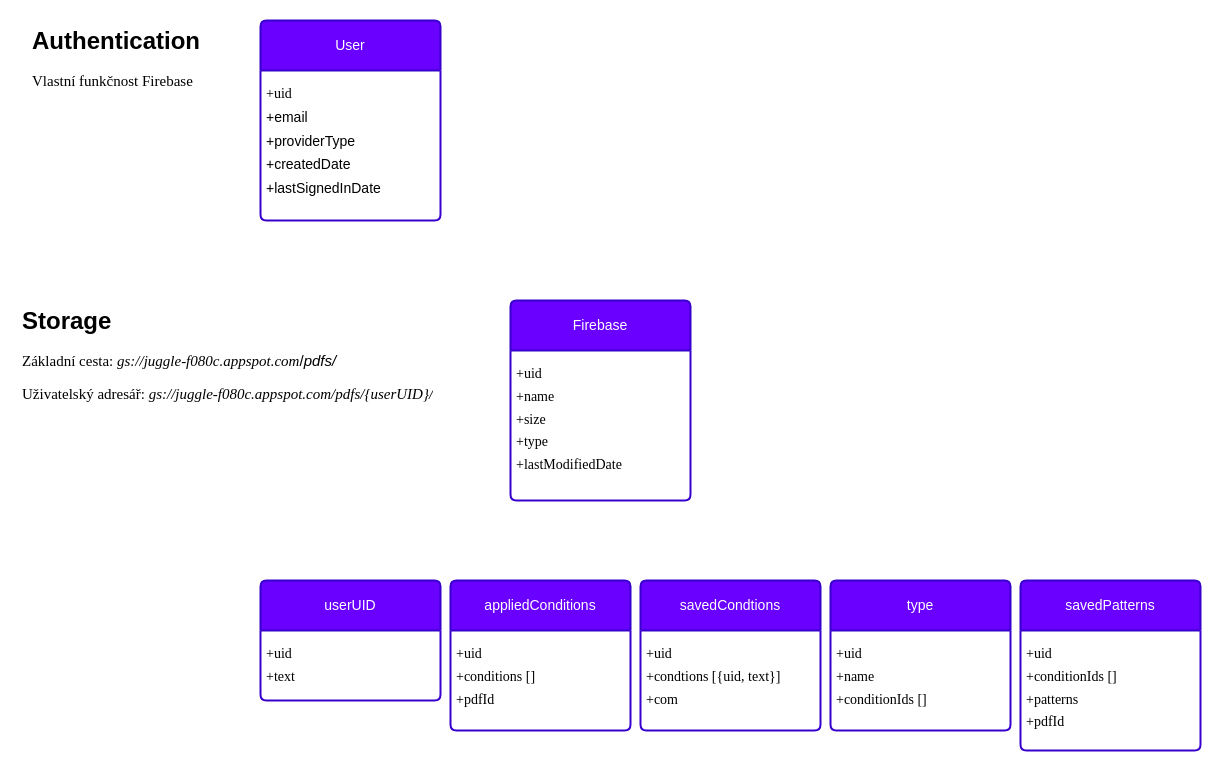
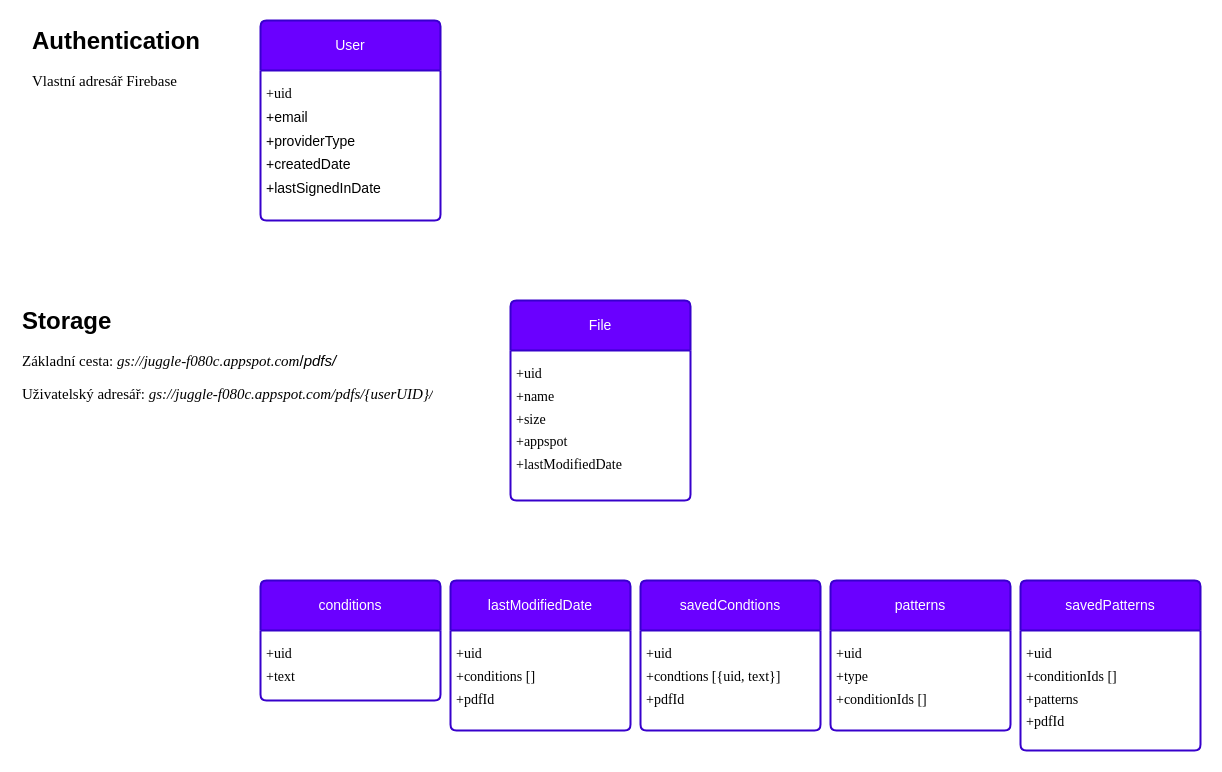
(114, 42) -> (107, 42)
(601, 326) -> (601, 326)
(569, 394) -> (569, 394)
(351, 606) -> (351, 606)
(541, 606) -> (541, 606)
(921, 606) -> (921, 606)
(719, 659) -> (719, 659)
(886, 659) -> (886, 659)
